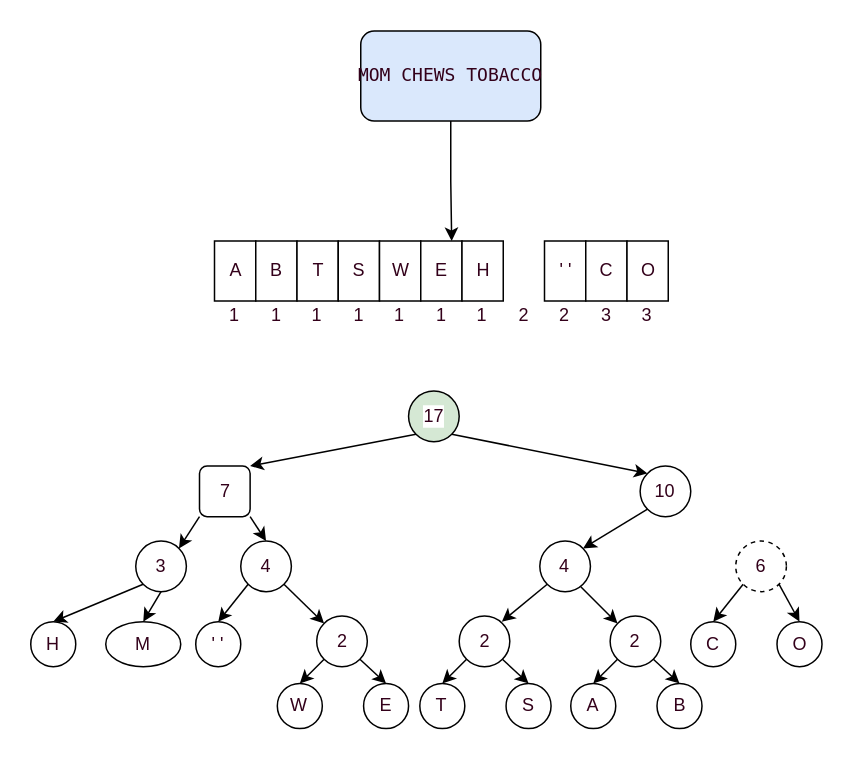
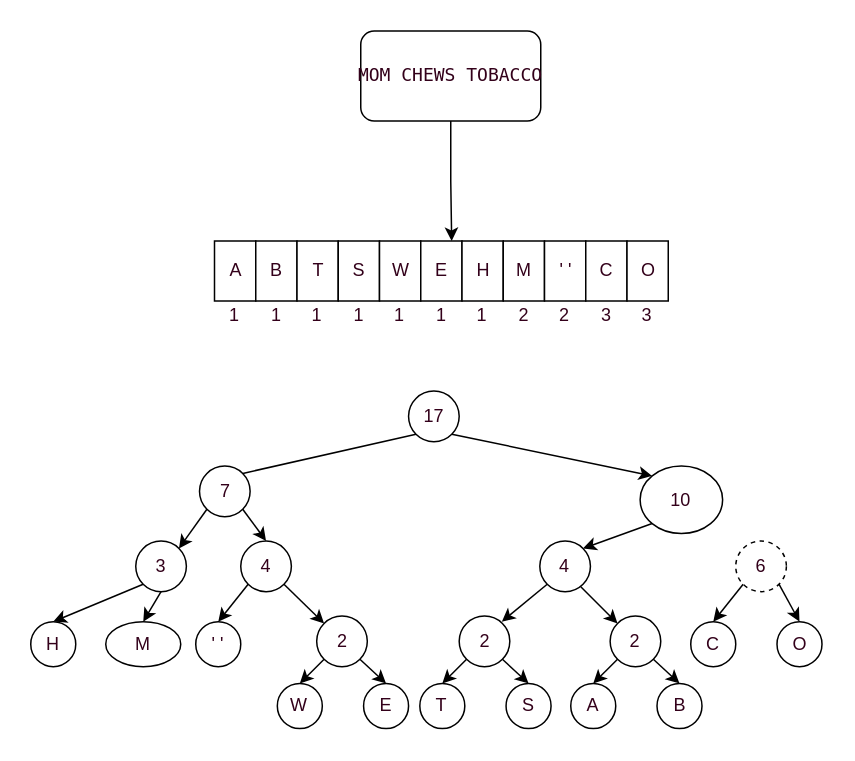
(451, 76) -> (451, 76)
none -> (524, 271)
(434, 416) -> (434, 416)
(331, 450) -> (323, 455)
(225, 491) -> (225, 491)
(665, 491) -> (681, 500)
